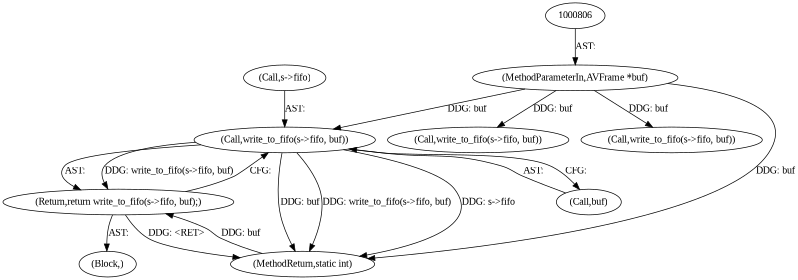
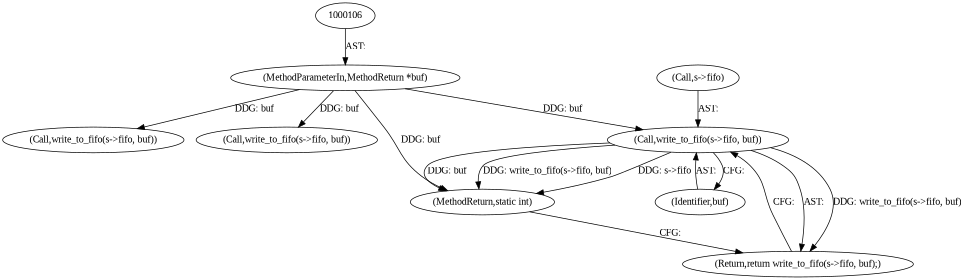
(575, 16) -> (345, 16)
(575, 78) -> (345, 78)
(589, 202) -> (700, 202)
(241, 233) -> (672, 233)
(174, 247) -> none
(108, 264) -> none
